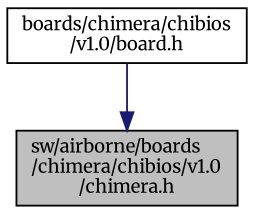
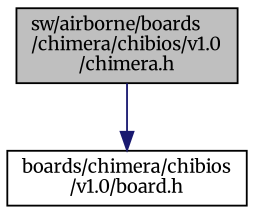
(127, 88) -> (127, 107)
